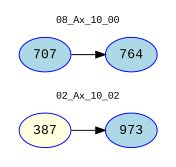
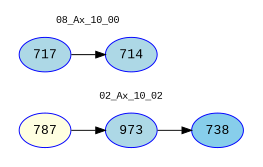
(45, 55) -> (45, 55)
(131, 55) -> (131, 55)
(45, 130) -> (45, 130)
none -> (218, 130)
